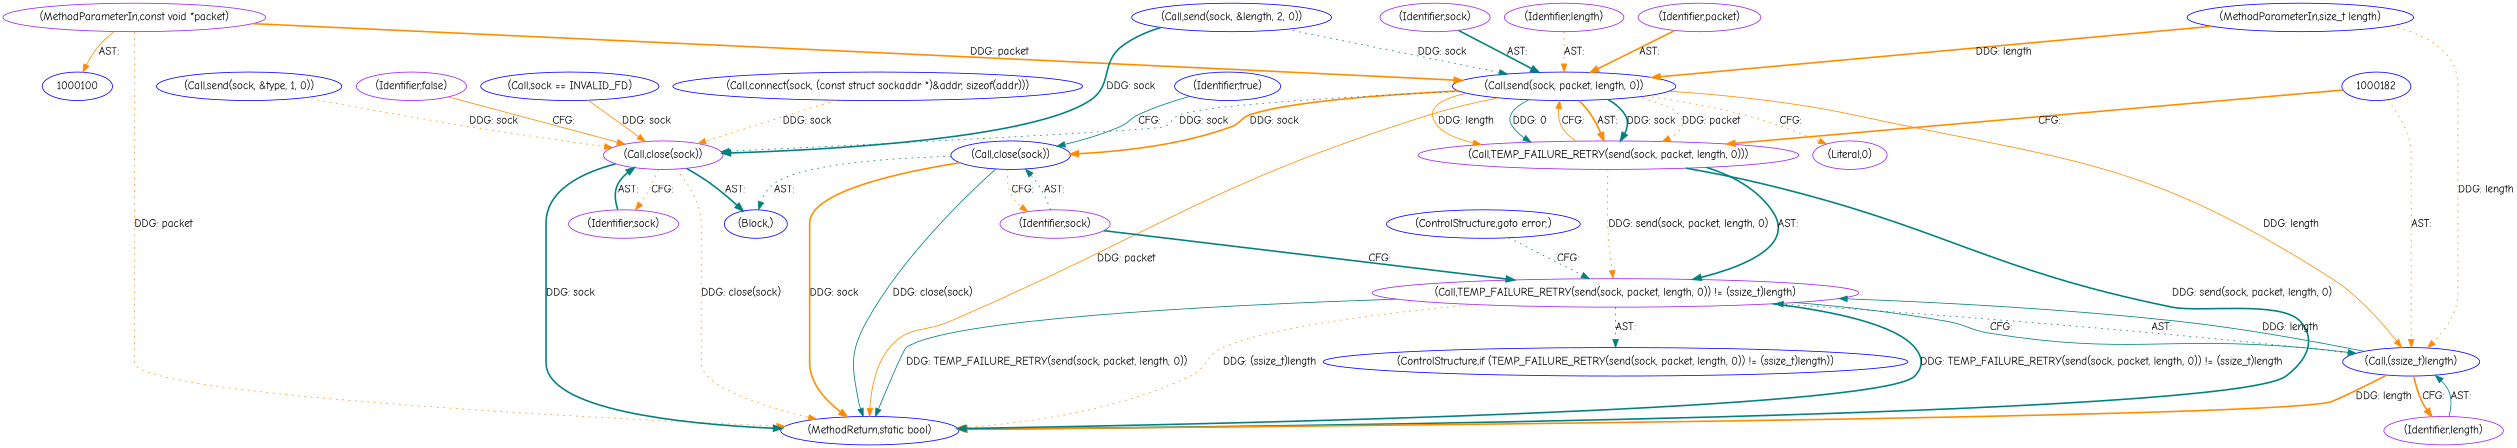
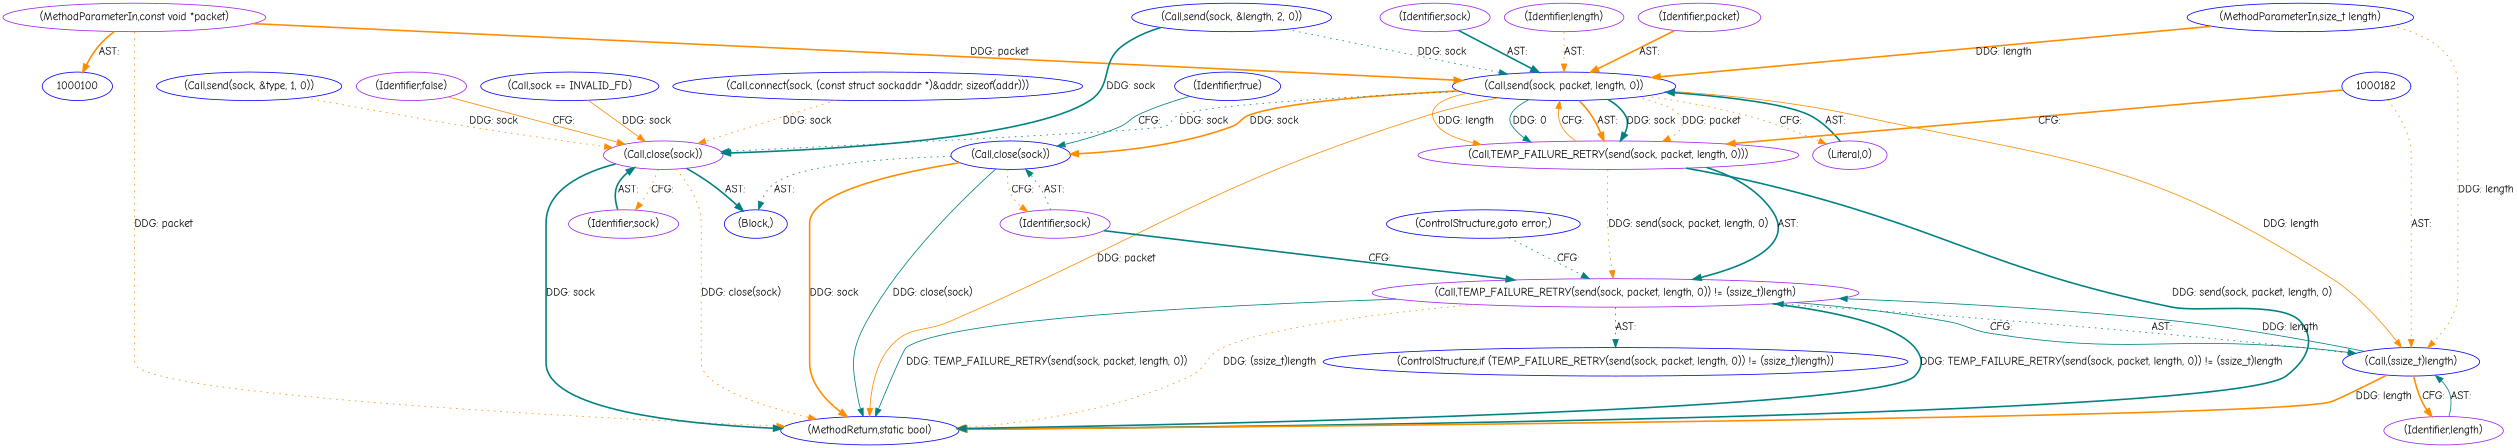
(98, 47) -> (98, 47)
none -> (1793, 109)
